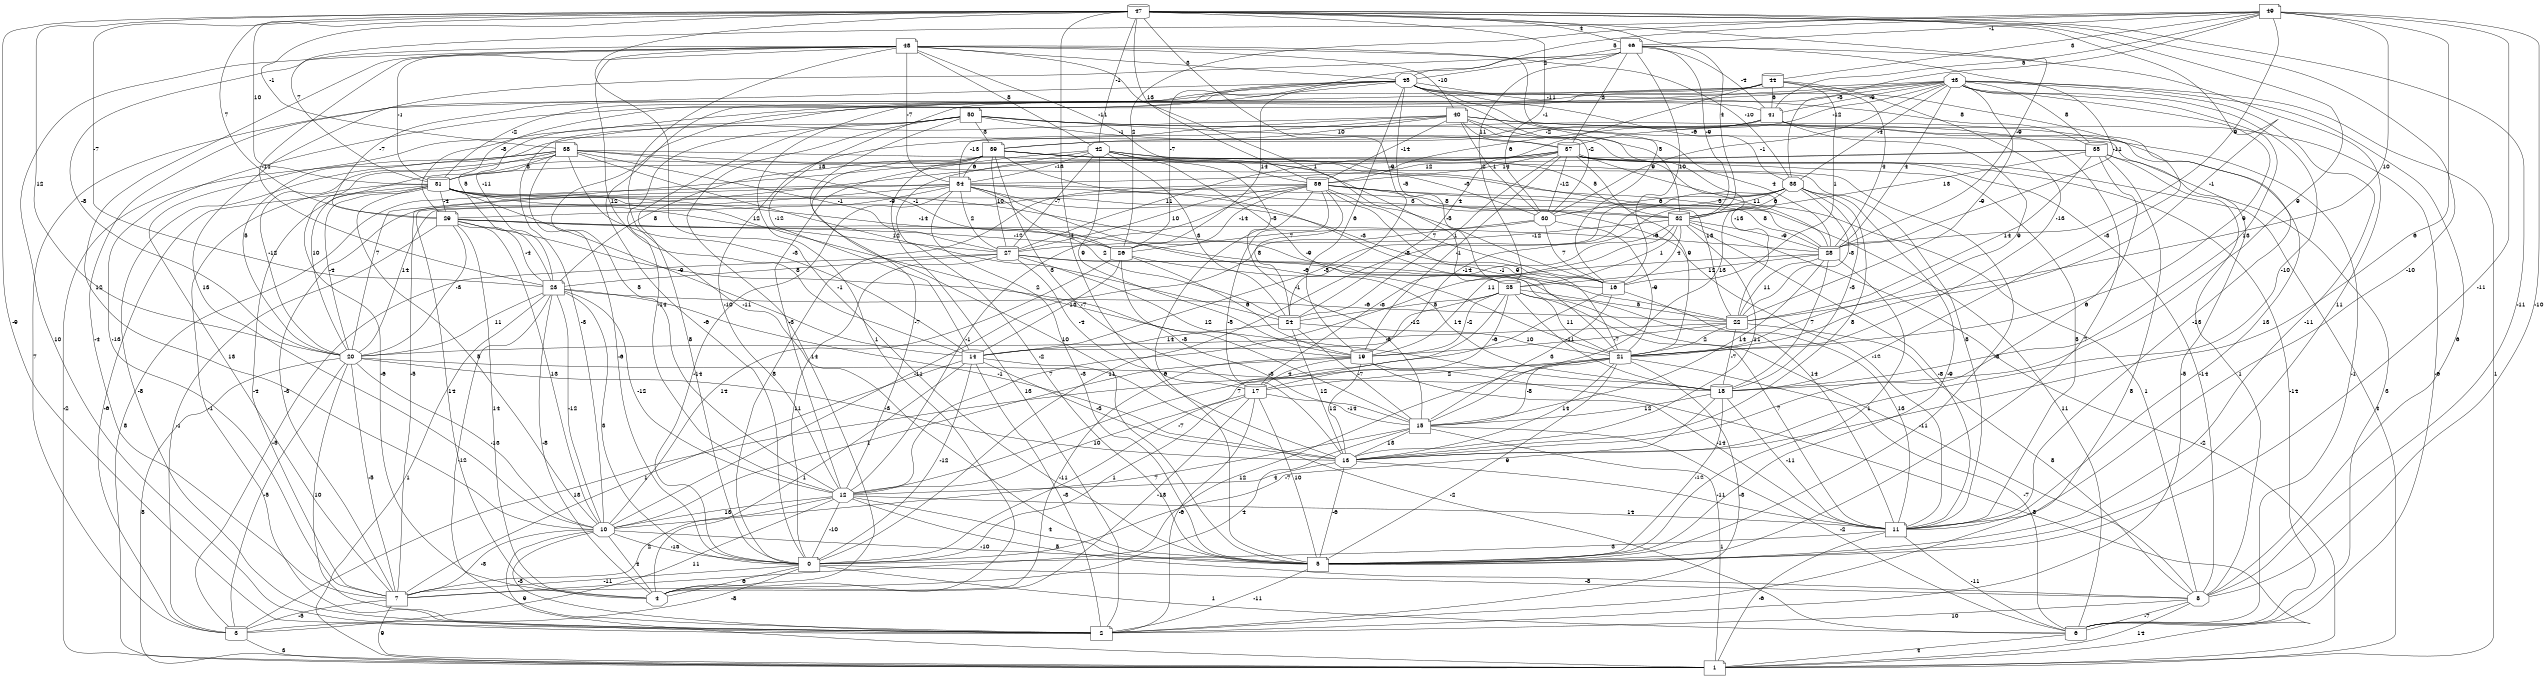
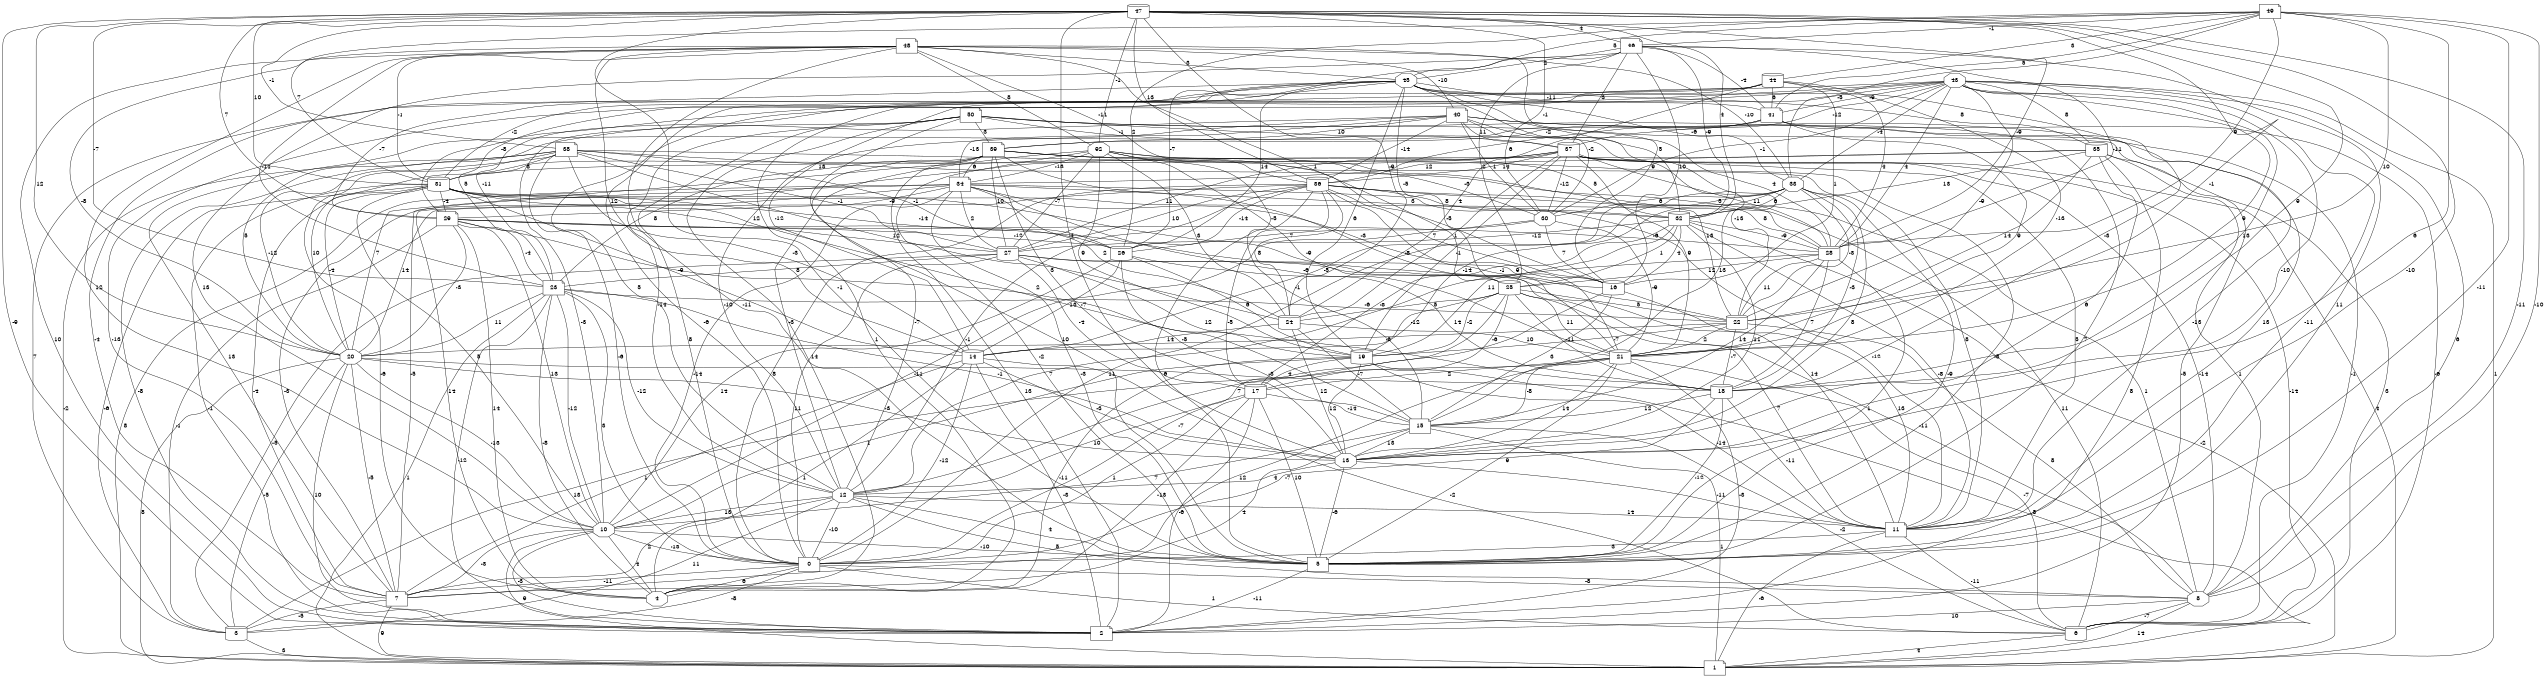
(907, 134) -> none
(1099, 150) -> (1099, 150)
